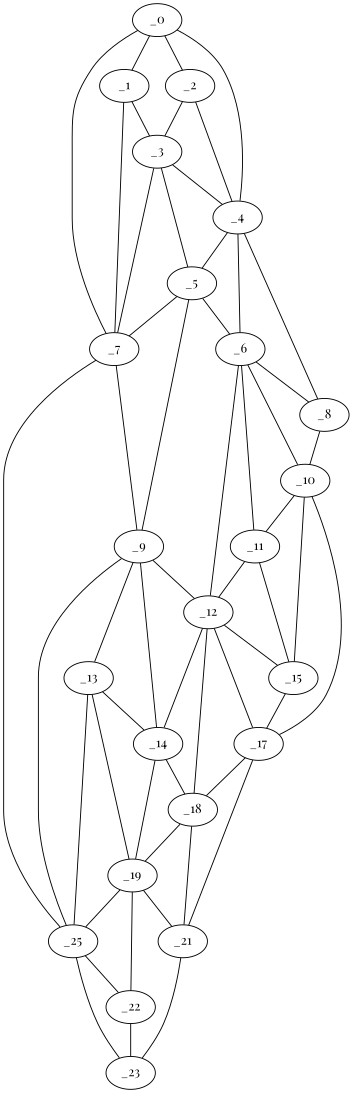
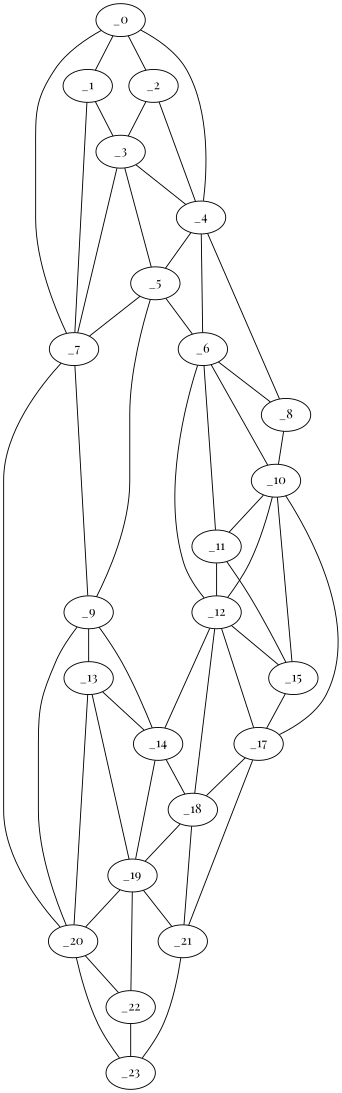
(174, 579) -> (255, 550)
(73, 941) -> (73, 941)
